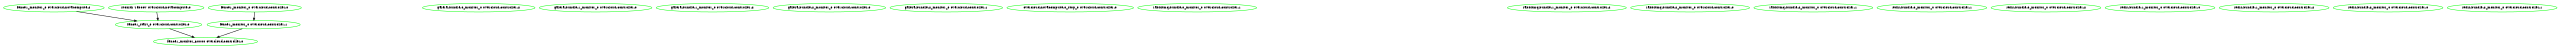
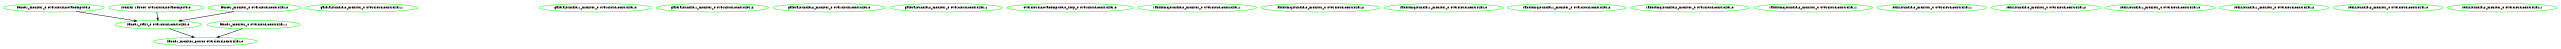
none -> (362, 8)
(479, 8) -> none
none -> (1320, 8)
none -> (1444, 8)
(254, 15) -> (208, 16)
